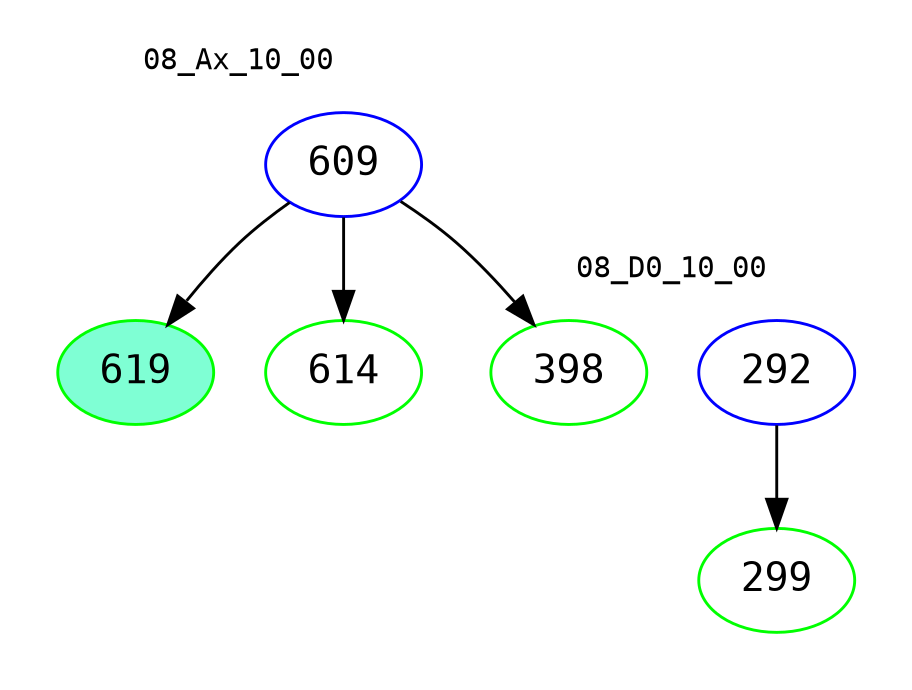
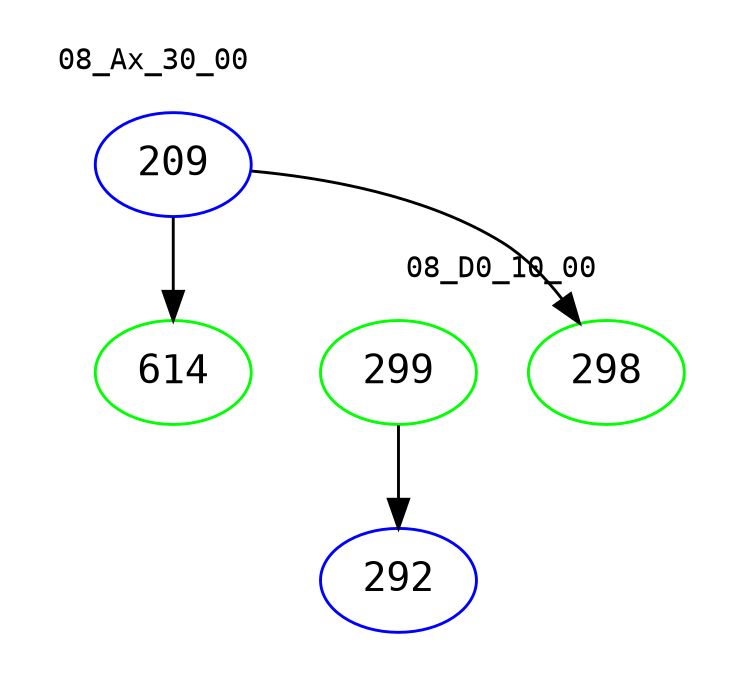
(240, 62) -> (154, 62)
(344, 165) -> (173, 165)
(136, 372) -> none
(569, 372) -> (606, 372)
(777, 462) -> (398, 462)
